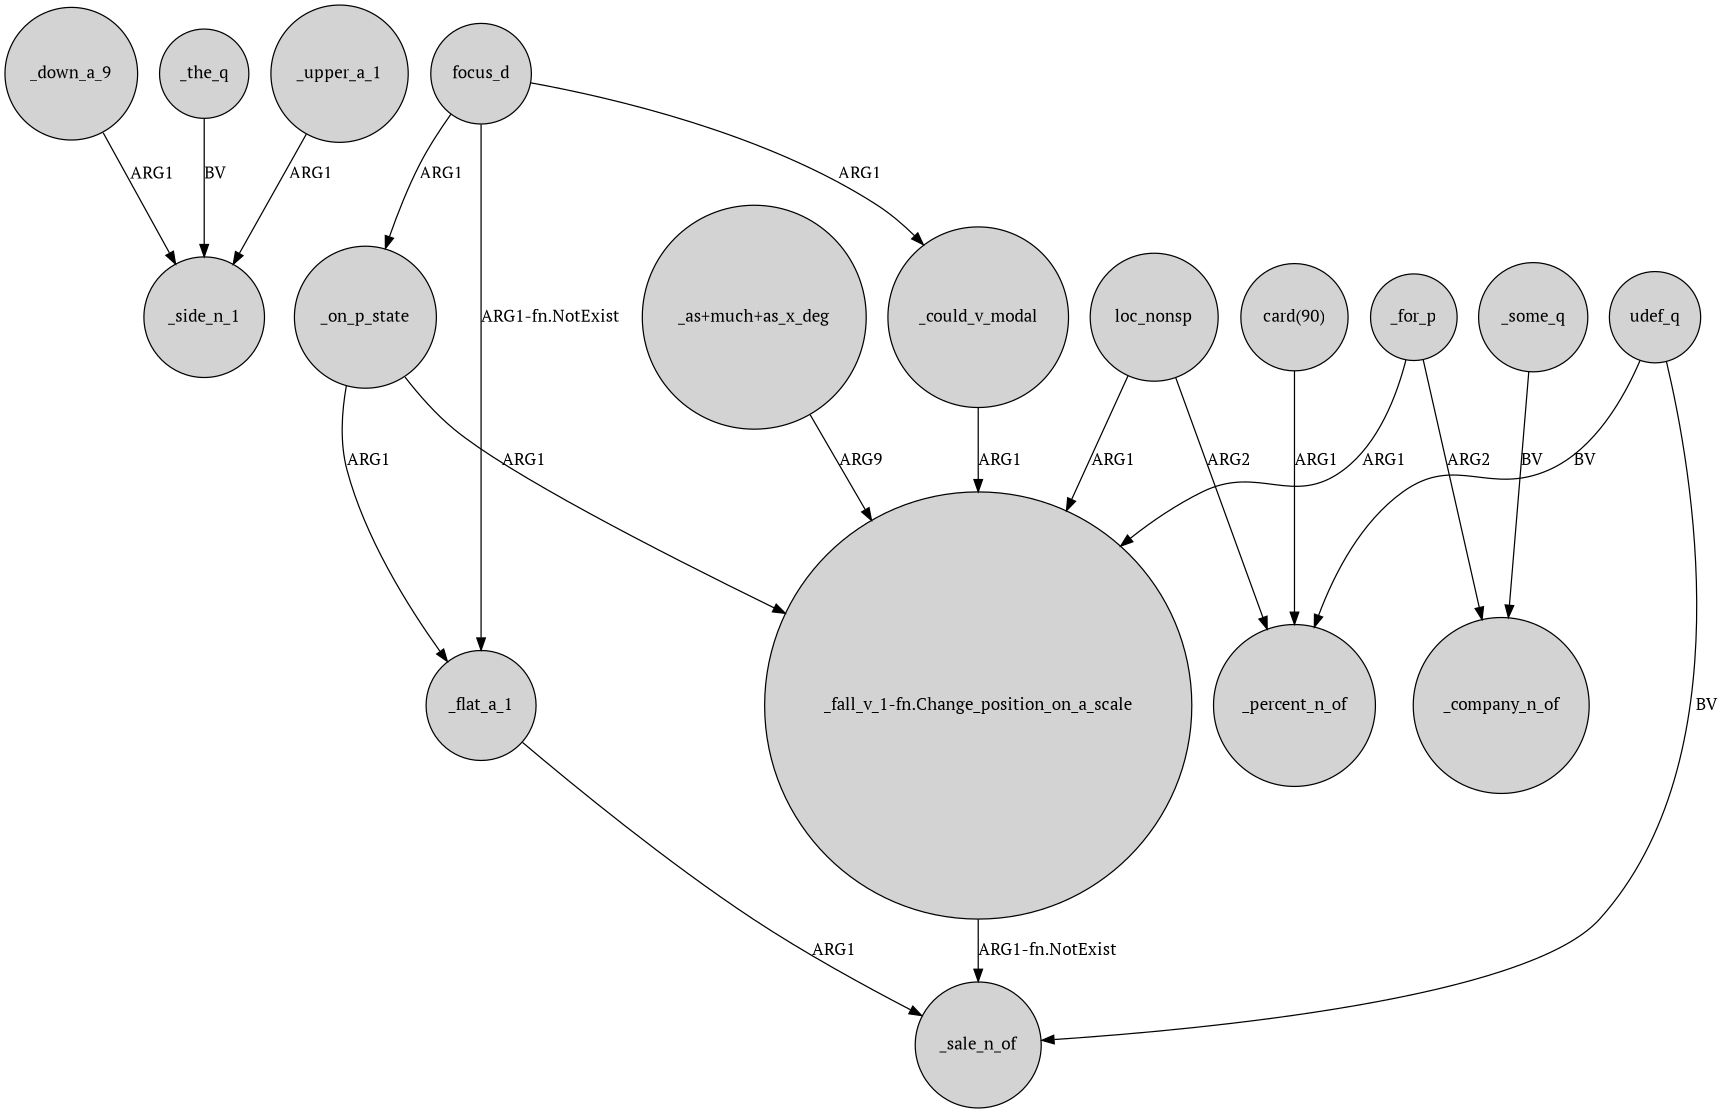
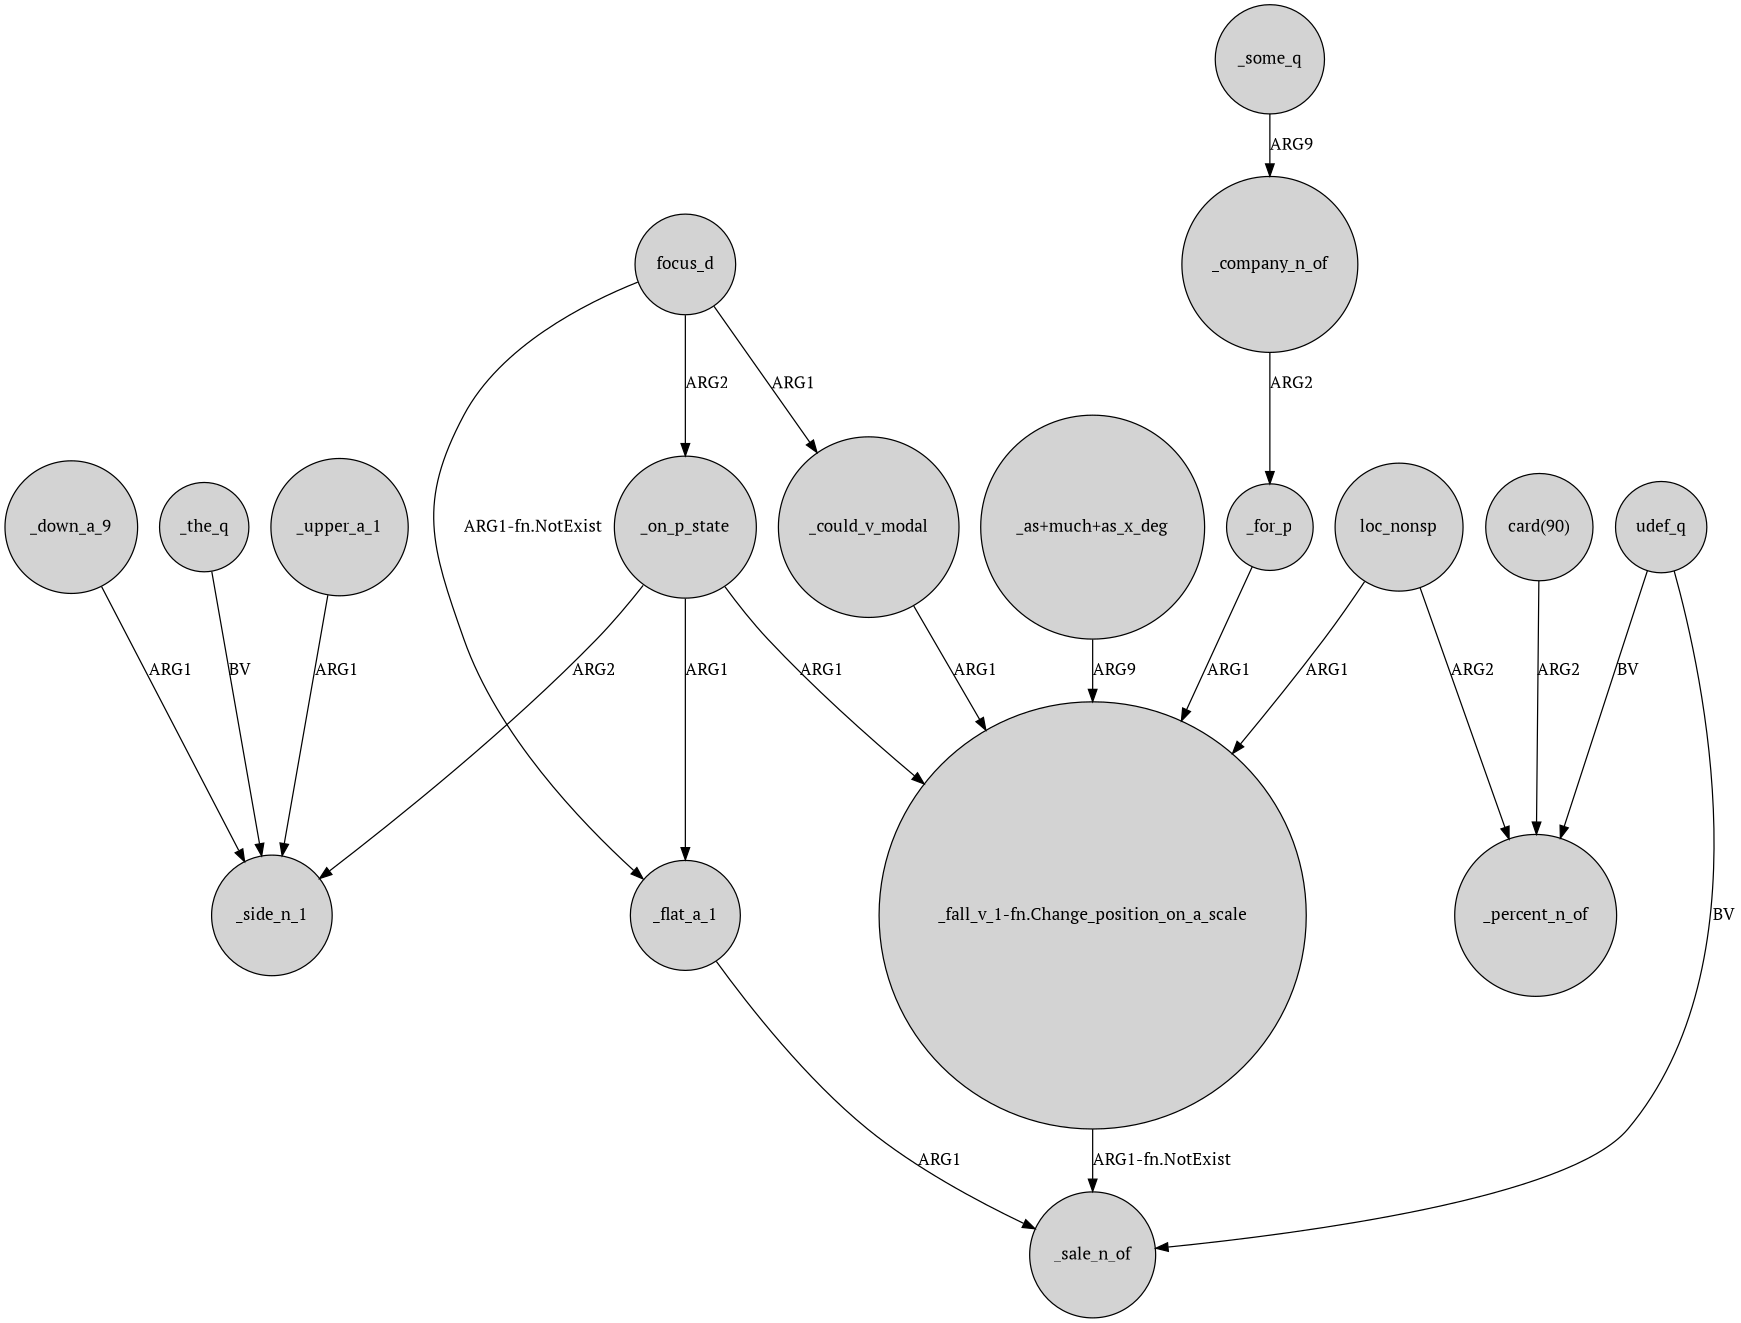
(442, 174) -> (708, 384)
(1317, 461) -> (1559, 670)
(1533, 461) -> (1292, 145)
(1451, 484) -> (1270, 412)
none -> (494, 736)
